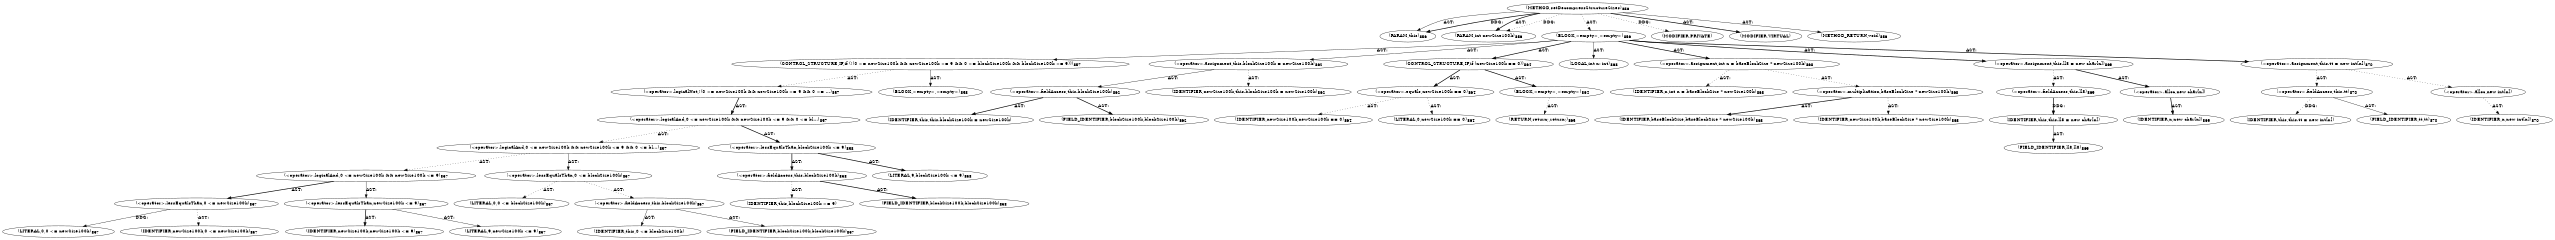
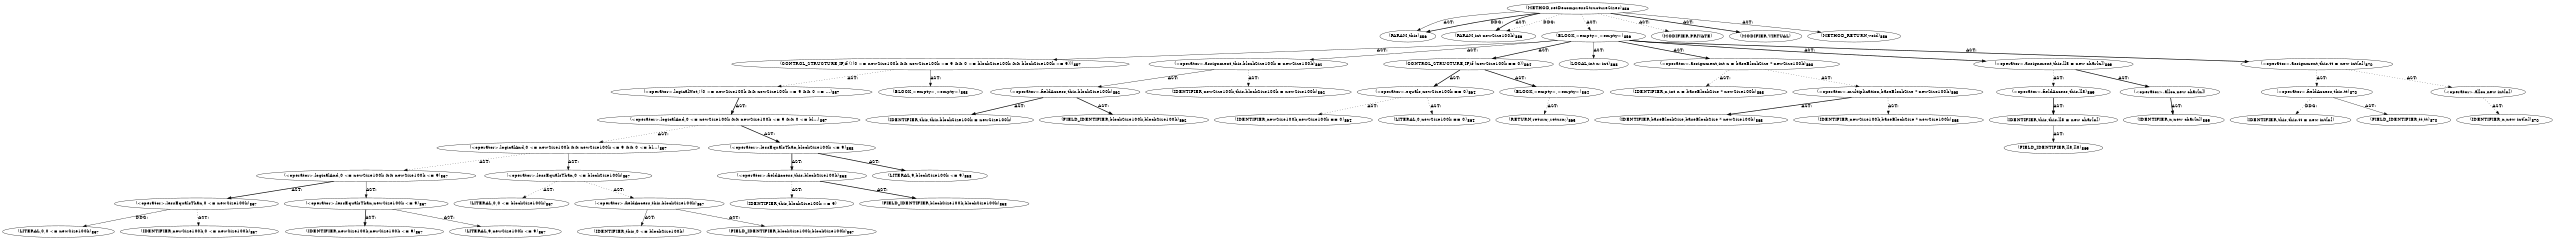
(1645, 22) -> (1645, 22)
(2059, 106) -> (2059, 106)
